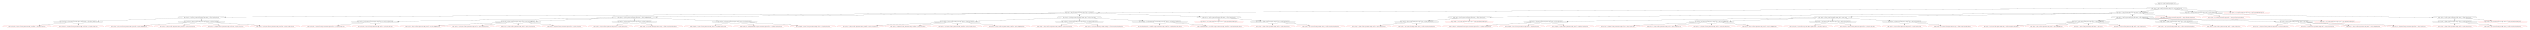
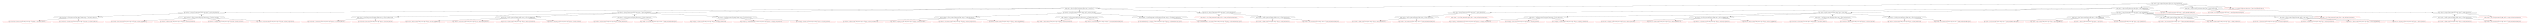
(2167, 4) -> none
